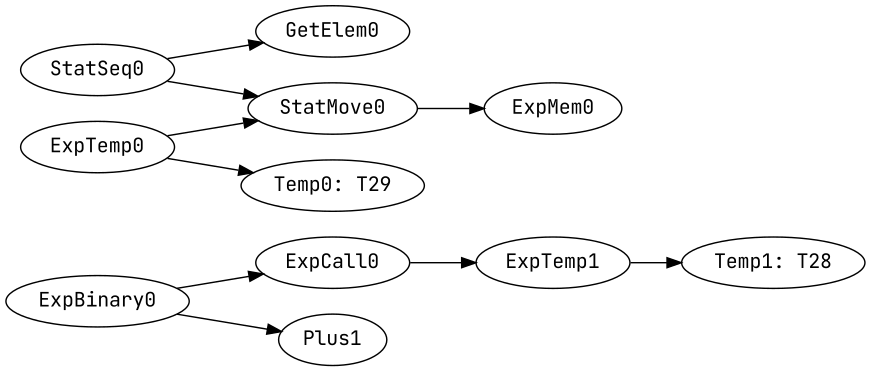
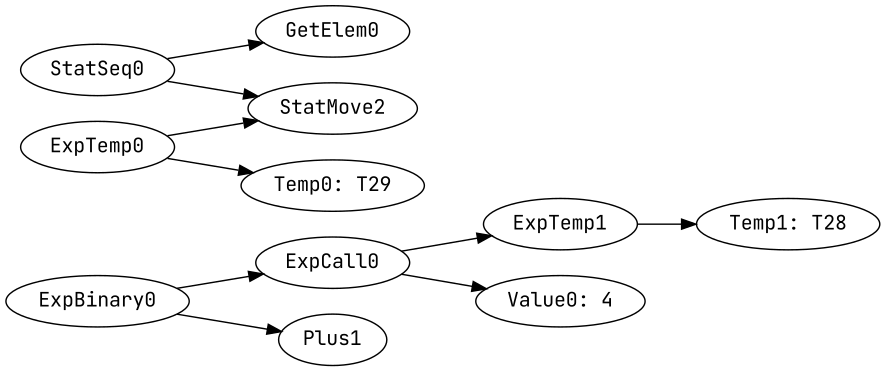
(333, 109) -> (333, 109)
(553, 109) -> none
none -> (560, 301)
